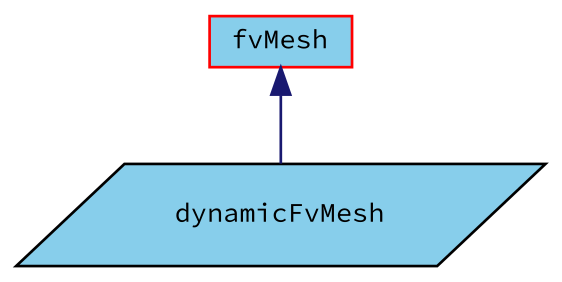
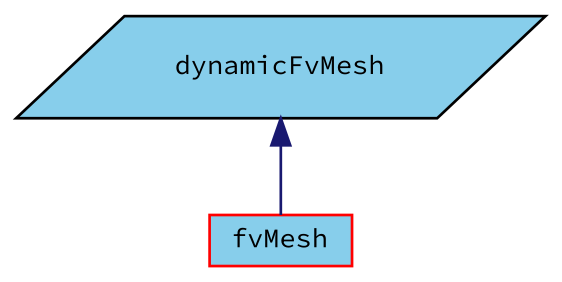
(281, 129) -> (281, 180)
